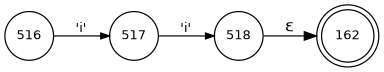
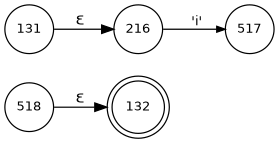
none -> (29, 29)
(29, 36) -> (138, 29)
(182, 36) -> none
(348, 36) -> (138, 107)
